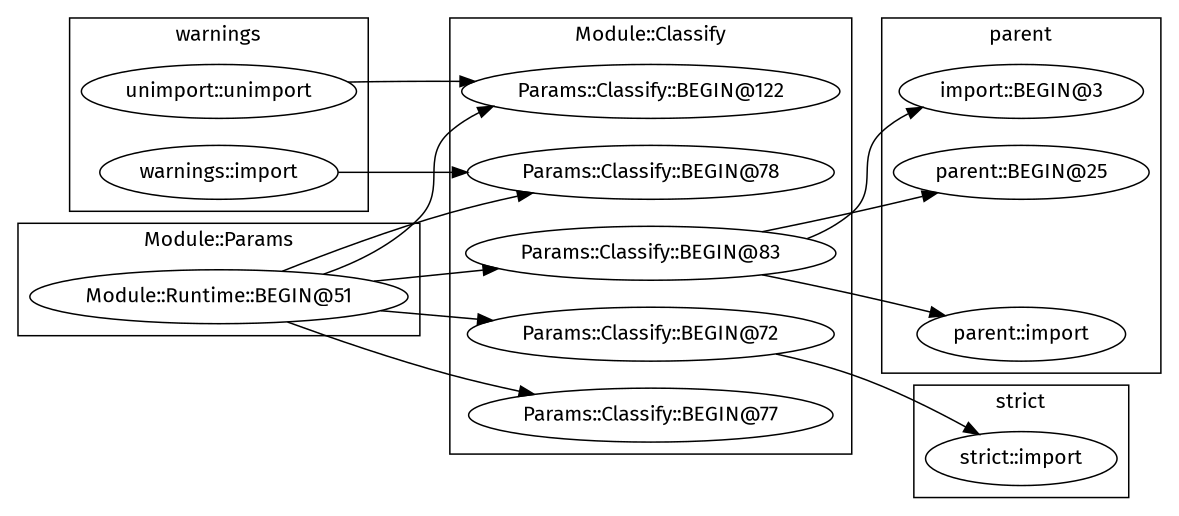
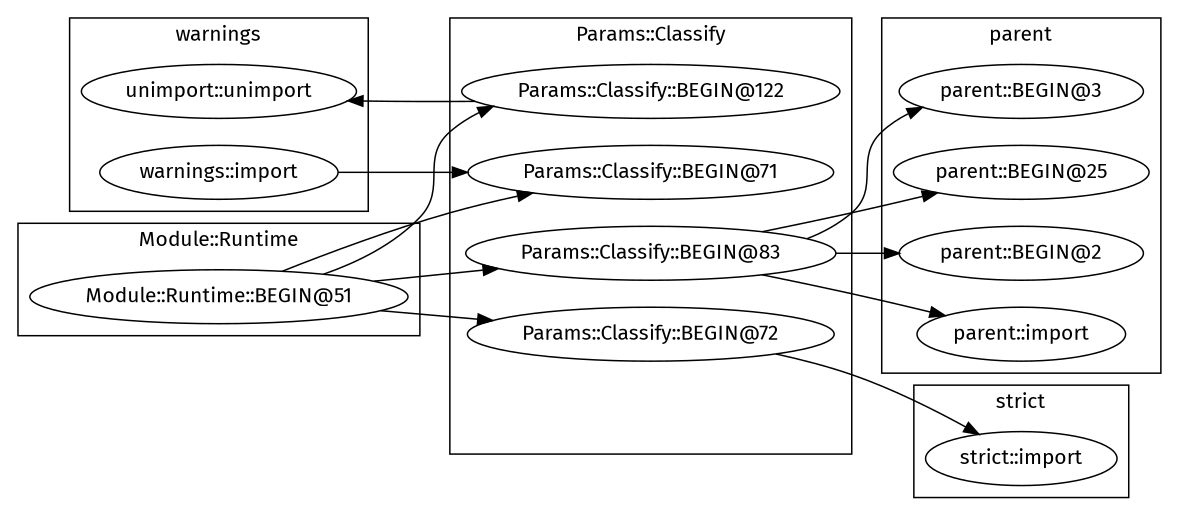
(651, 35) -> (651, 35)
(404, 81) -> (419, 102)
(1021, 91) -> (1021, 91)
(651, 172) -> (651, 172)
(219, 241) -> (219, 241)
none -> (1021, 253)
(651, 415) -> none
